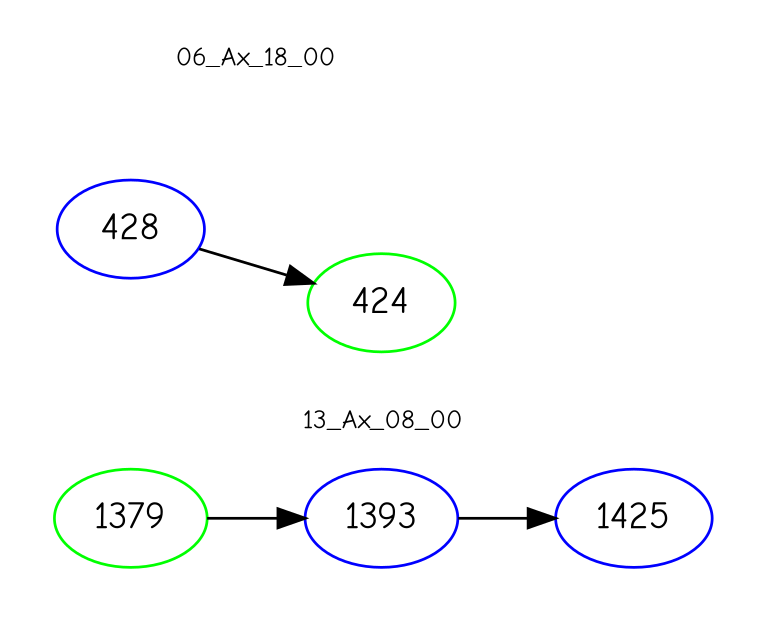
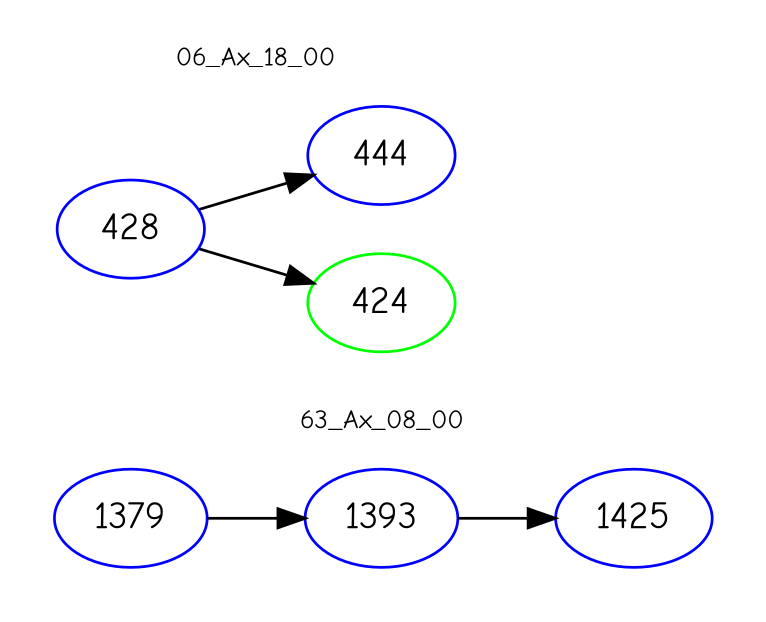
none -> (381, 155)
(383, 421) -> (383, 421)
(131, 518) -> (131, 518)
